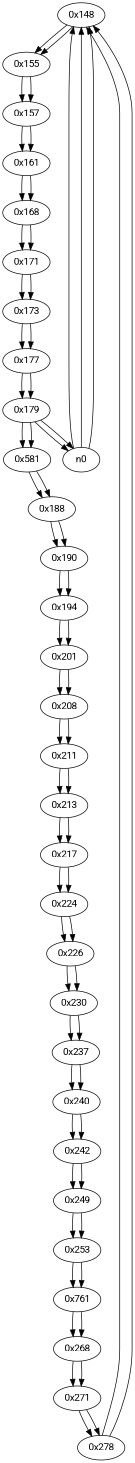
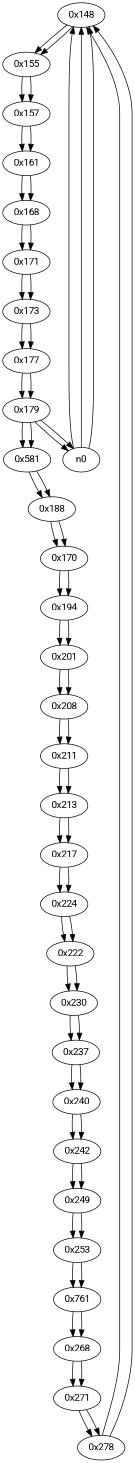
(64, 558) -> (64, 558)
(70, 954) -> (70, 954)
